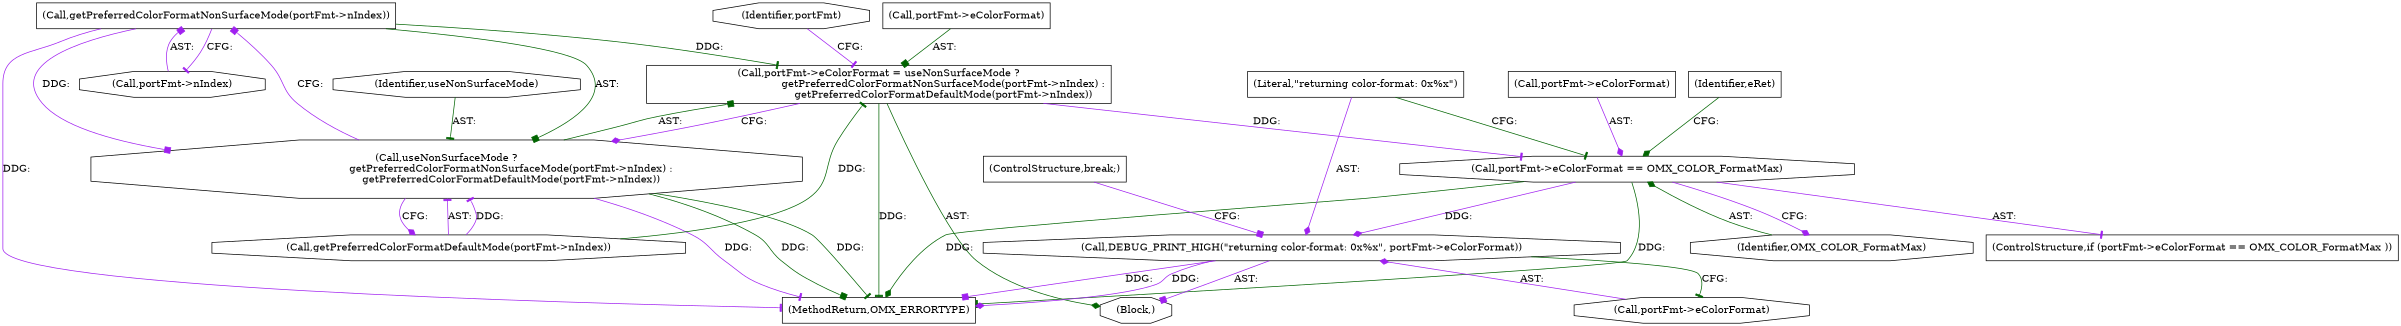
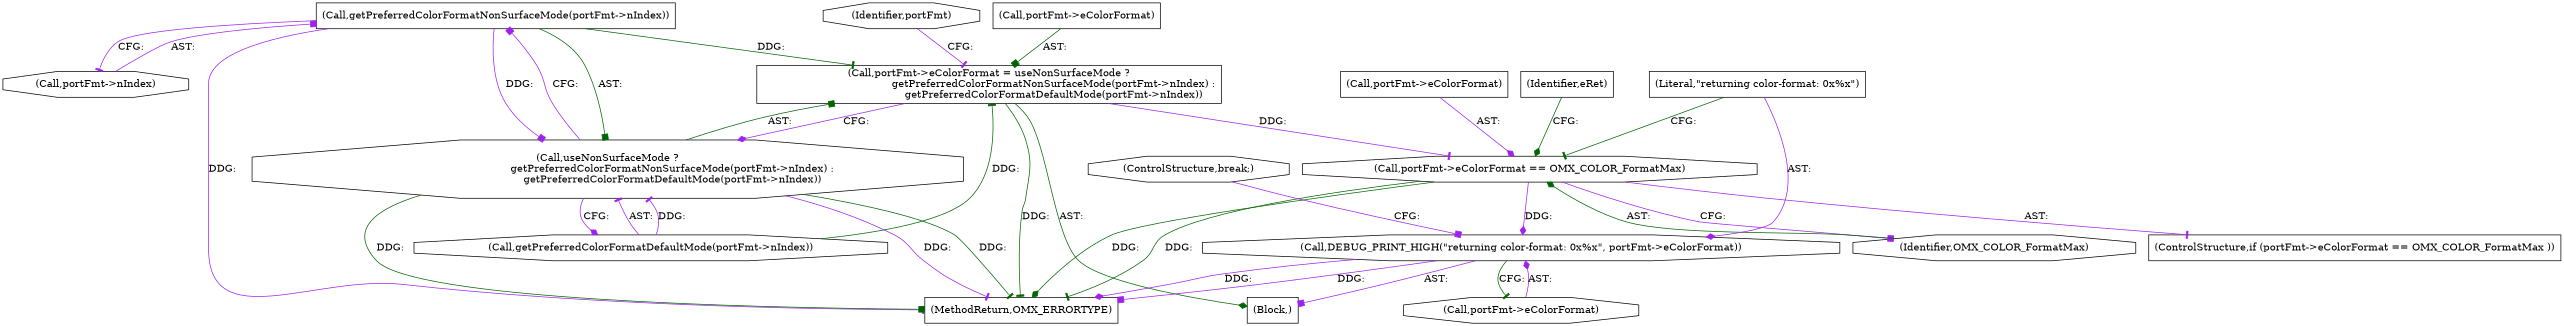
(457, 84) -> none
(1055, 169) -> (1189, 169)
(1738, 203) -> (1722, 224)
(1136, 310) -> (1273, 310)
